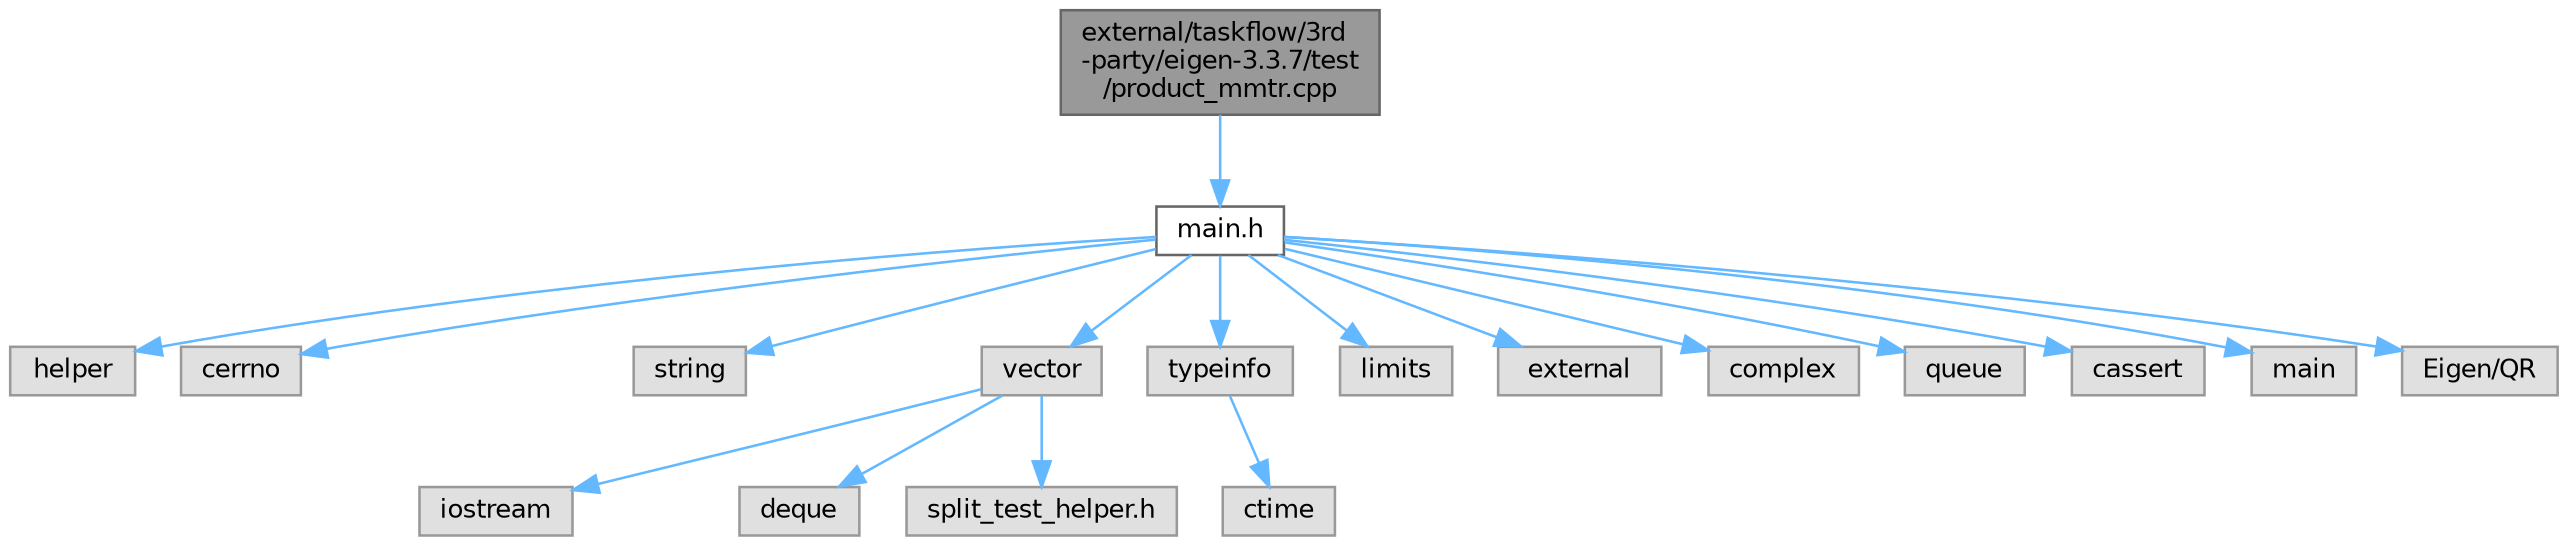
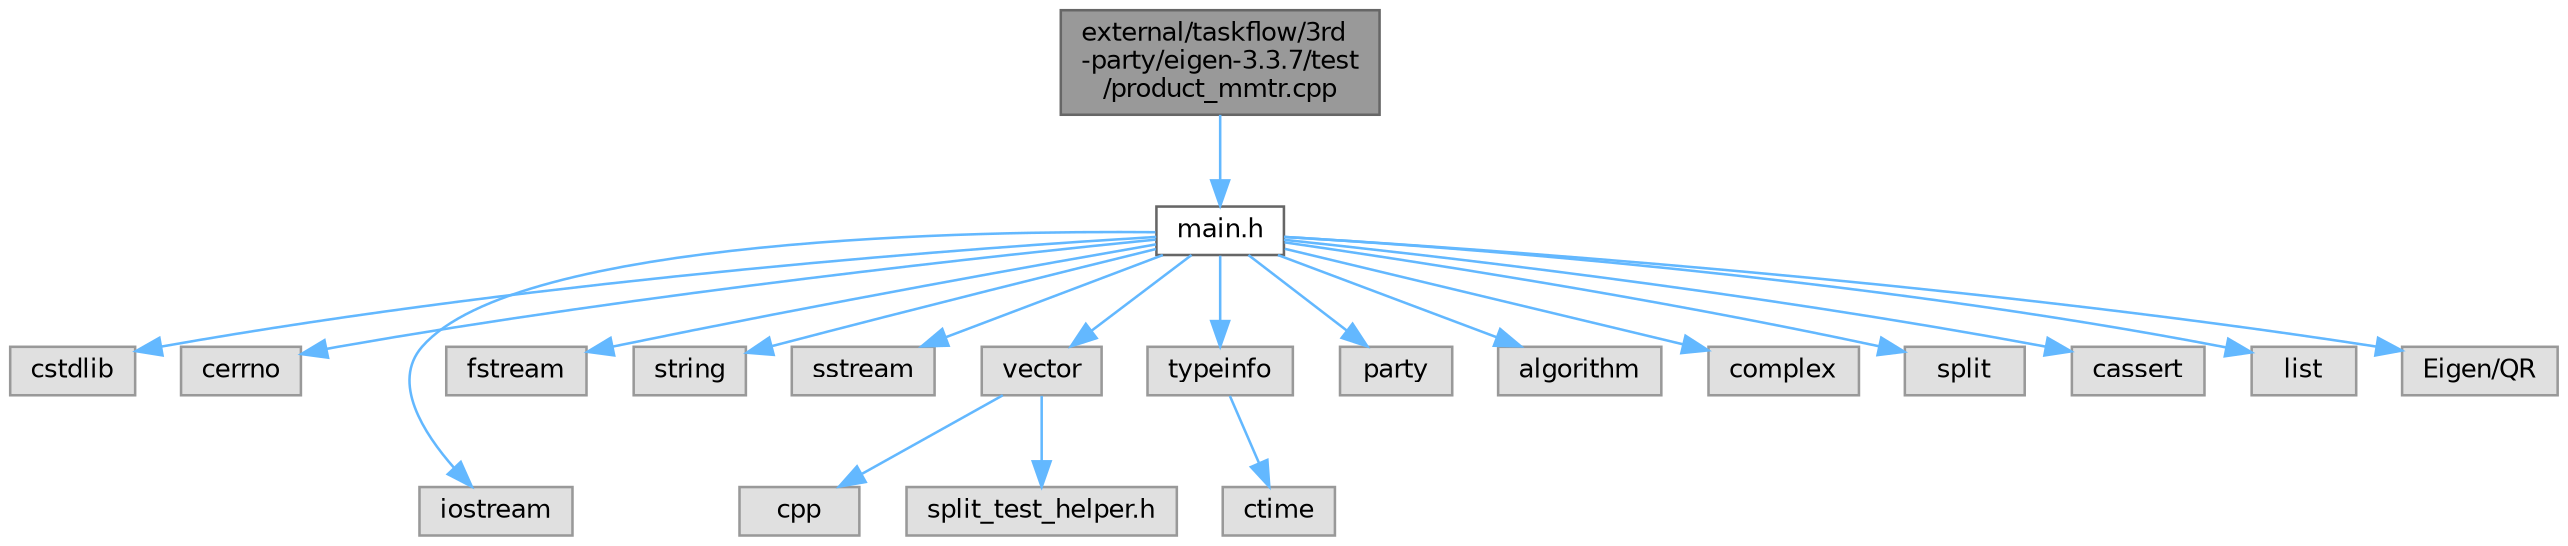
(73, 371) -> (73, 371)
none -> (516, 371)
none -> (863, 371)
(1396, 371) -> (1396, 371)
(1580, 371) -> (1580, 371)
(1965, 371) -> (1965, 371)
(2304, 371) -> (2304, 371)
(790, 437) -> (711, 254)
(799, 511) -> (799, 511)
